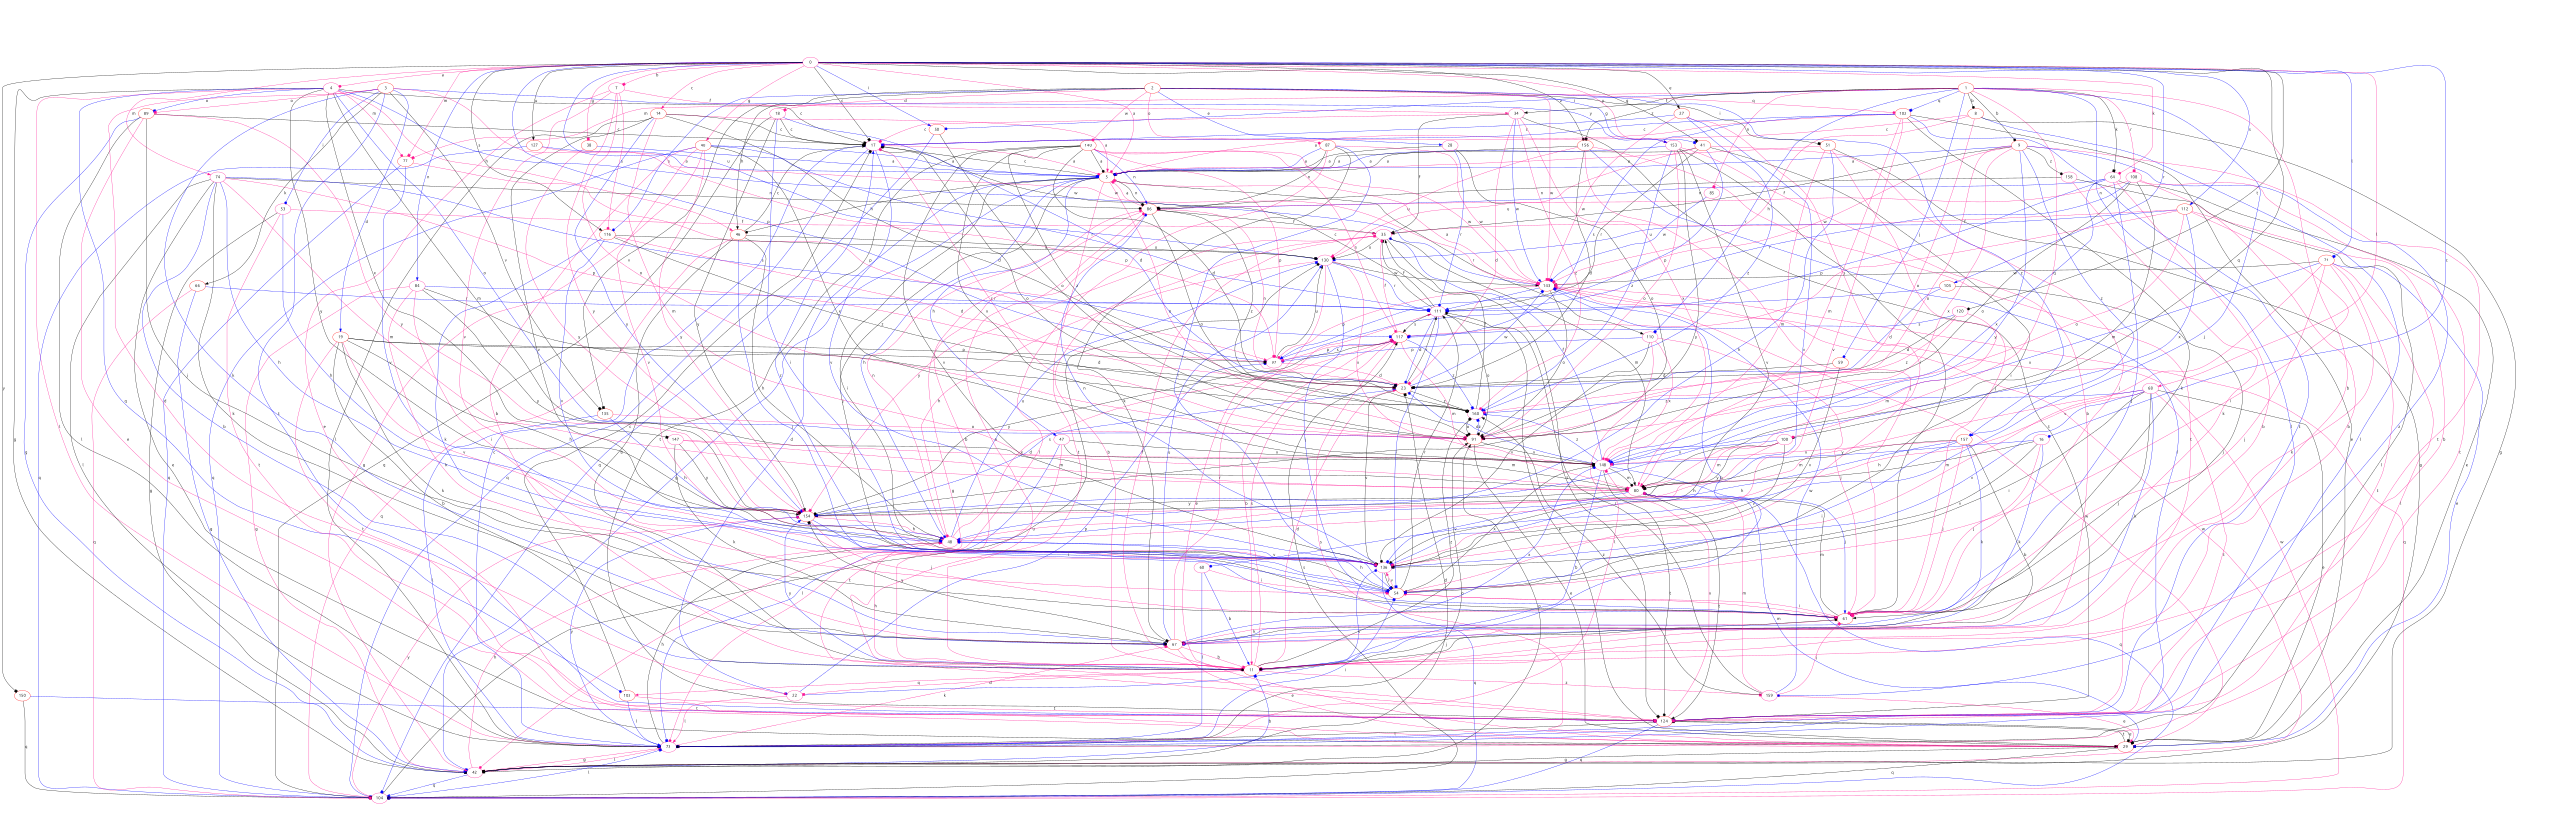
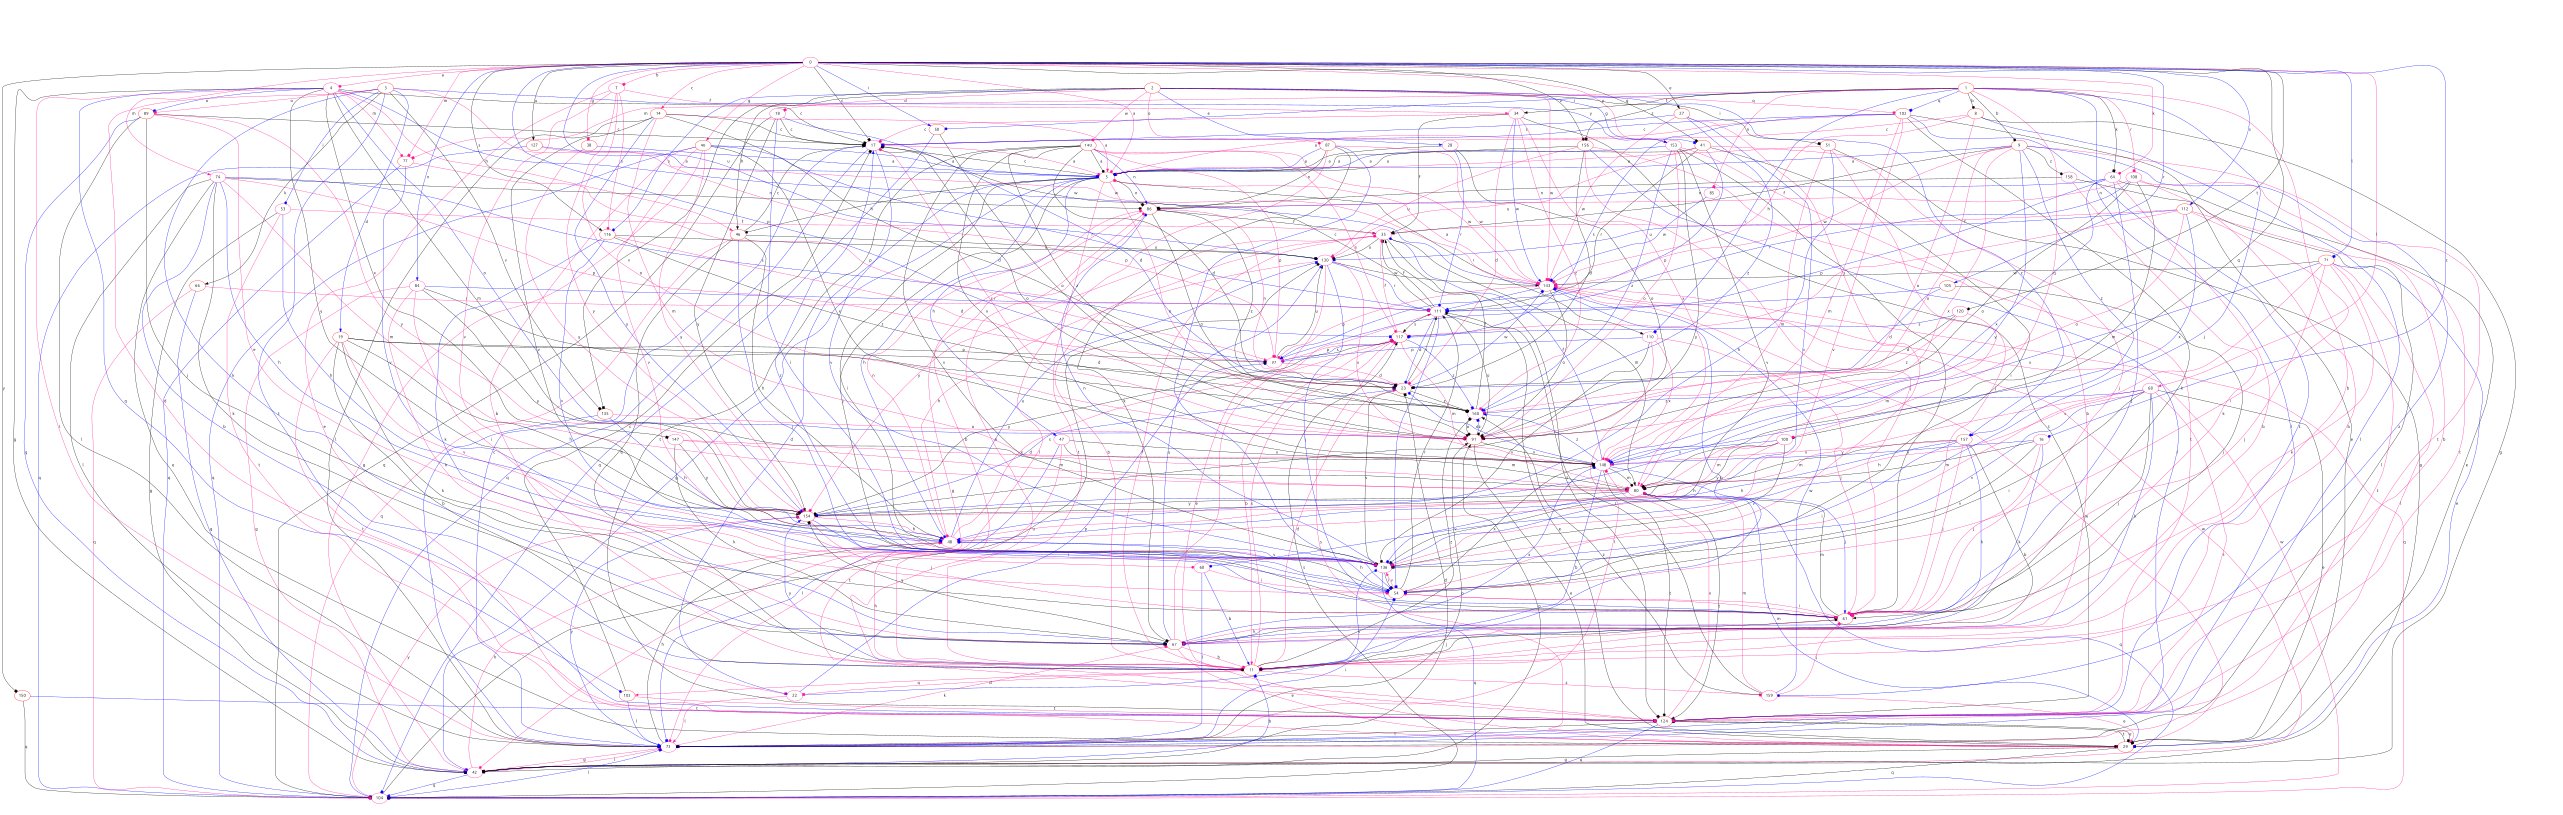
(1126, 198) -> none
(785, 305) -> (785, 305)
(1841, 363) -> none
(907, 718) -> (460, 480)
